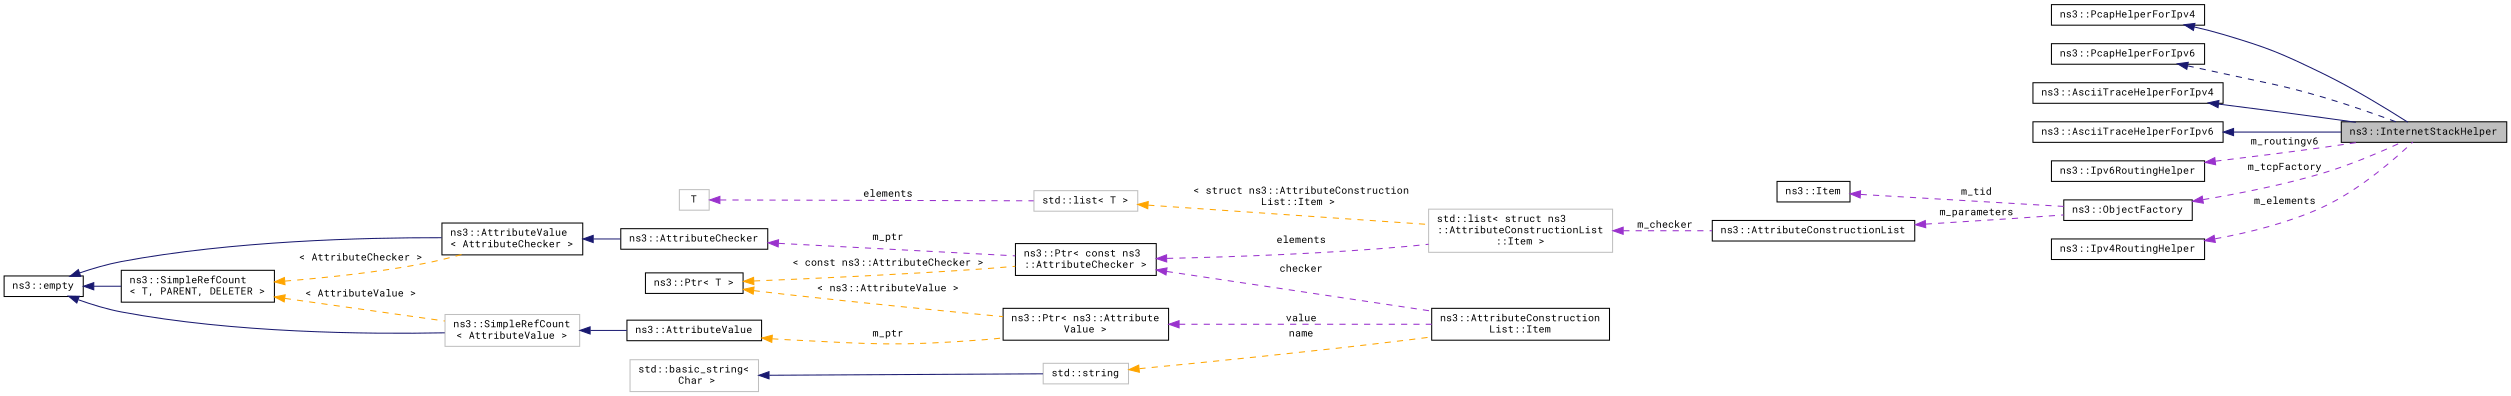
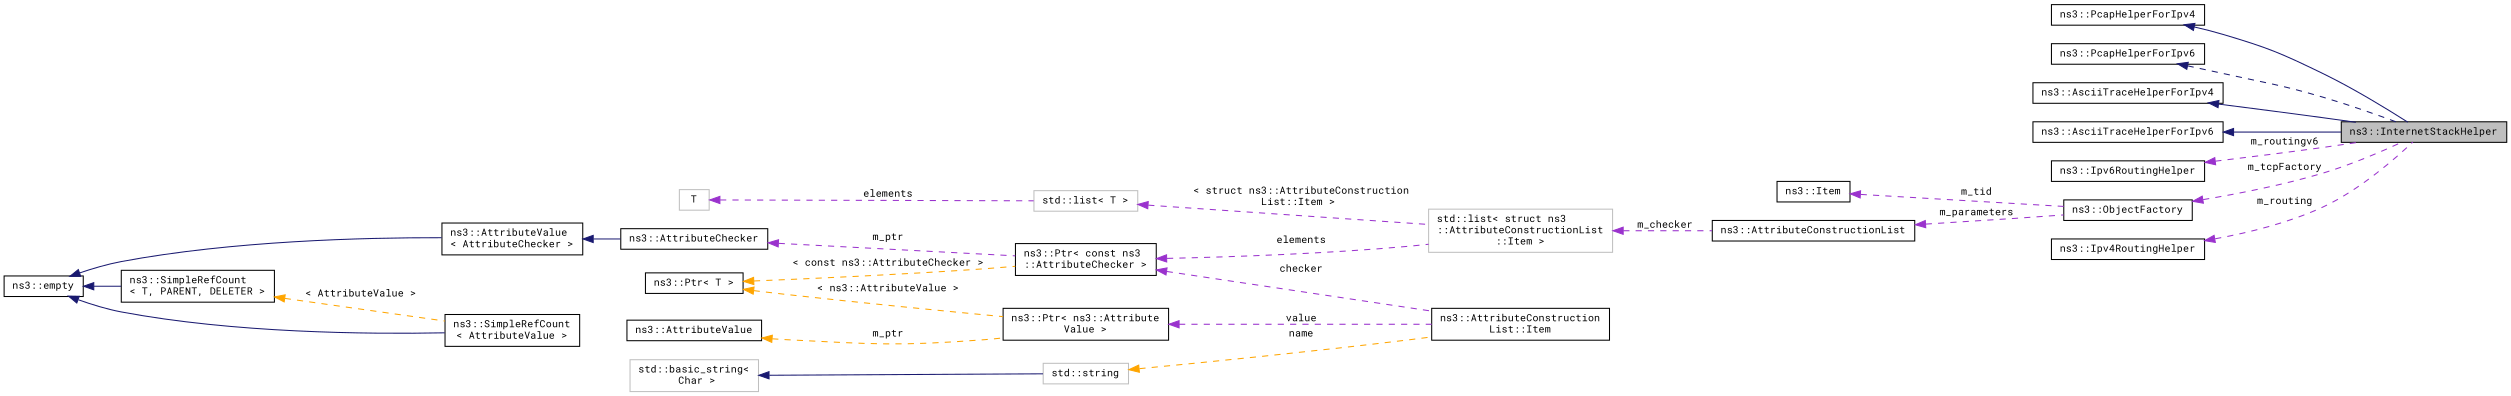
(2282, 201) -> (2282, 201)
(1288, 215) -> (1288, 215)
(374, 272) -> none
(512, 330) -> (512, 330)
(609, 330) -> none
